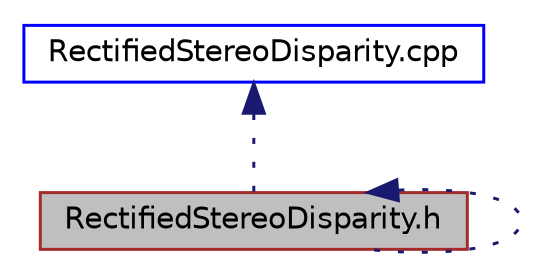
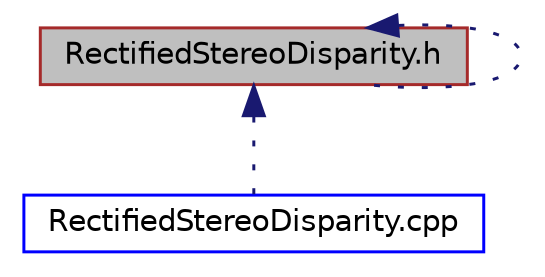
(254, 153) -> (254, 155)
